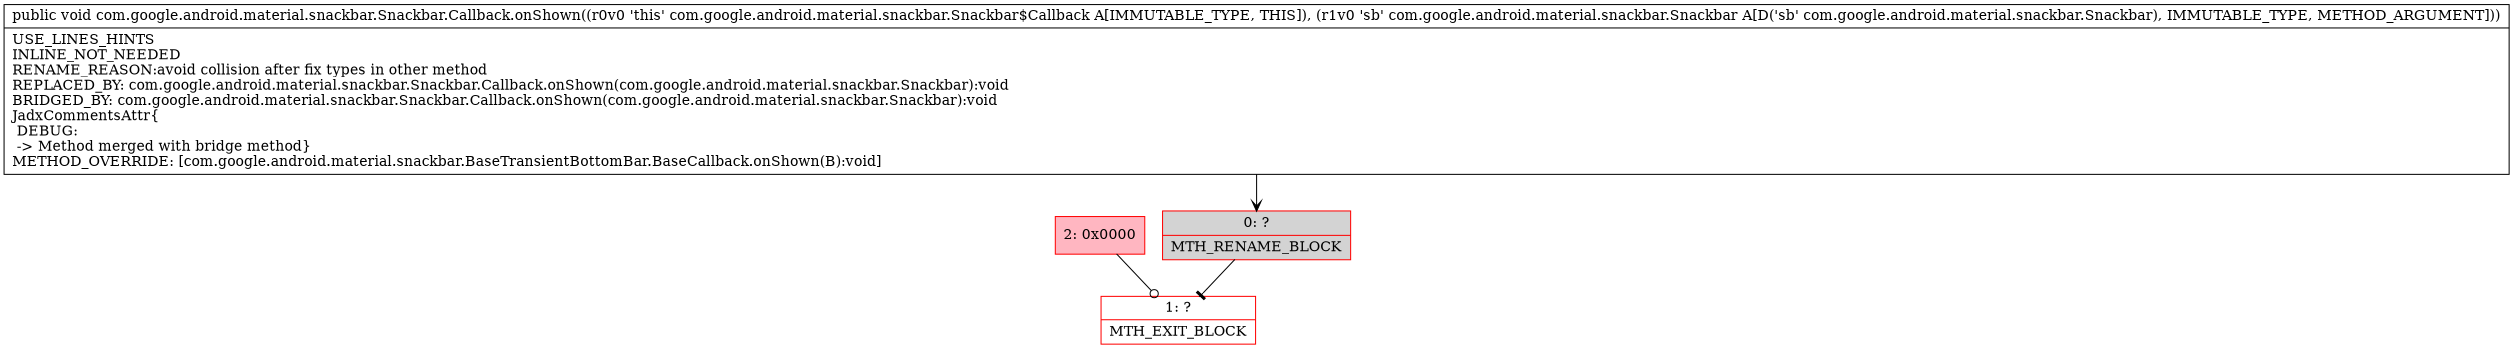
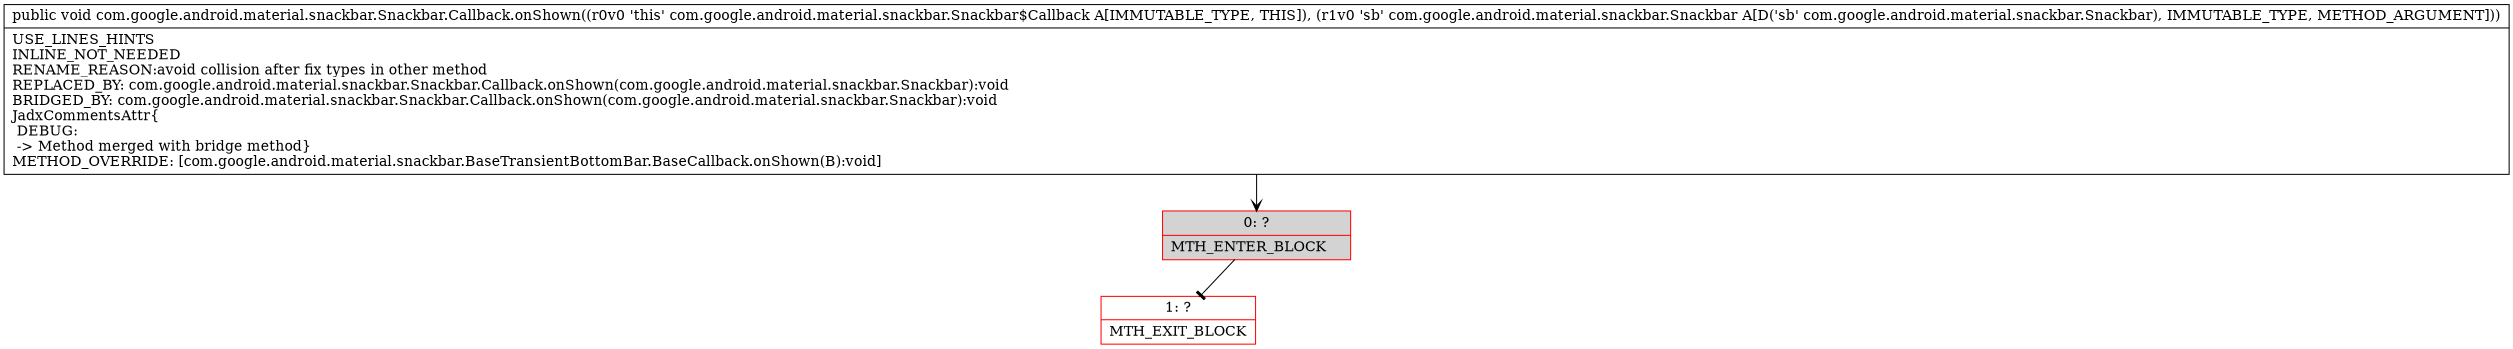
(1100, 235) -> none
(1257, 247) -> (1249, 247)
